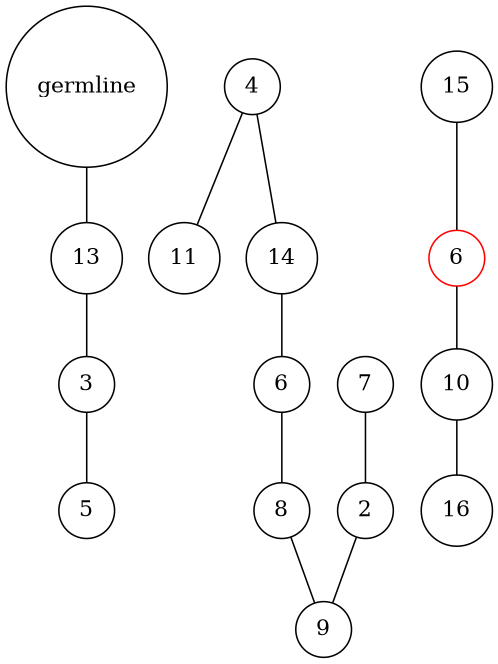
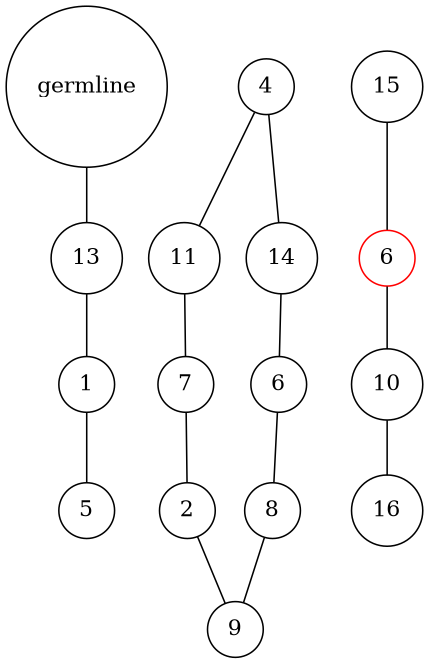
none -> (185, 325)
(87, 384) -> (87, 384)
